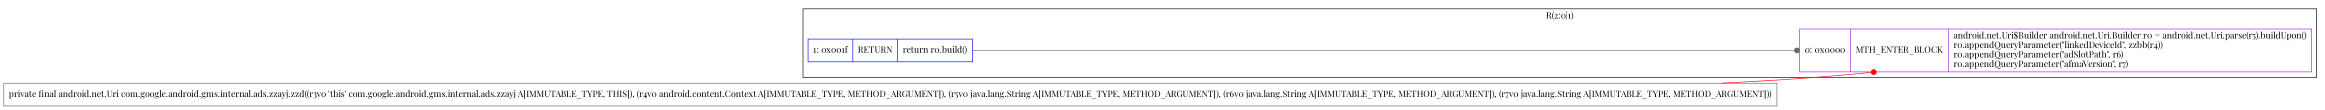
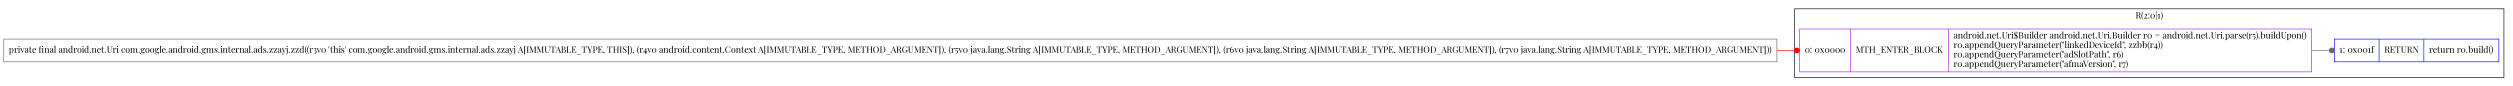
(1384, 50) -> (2320, 50)
